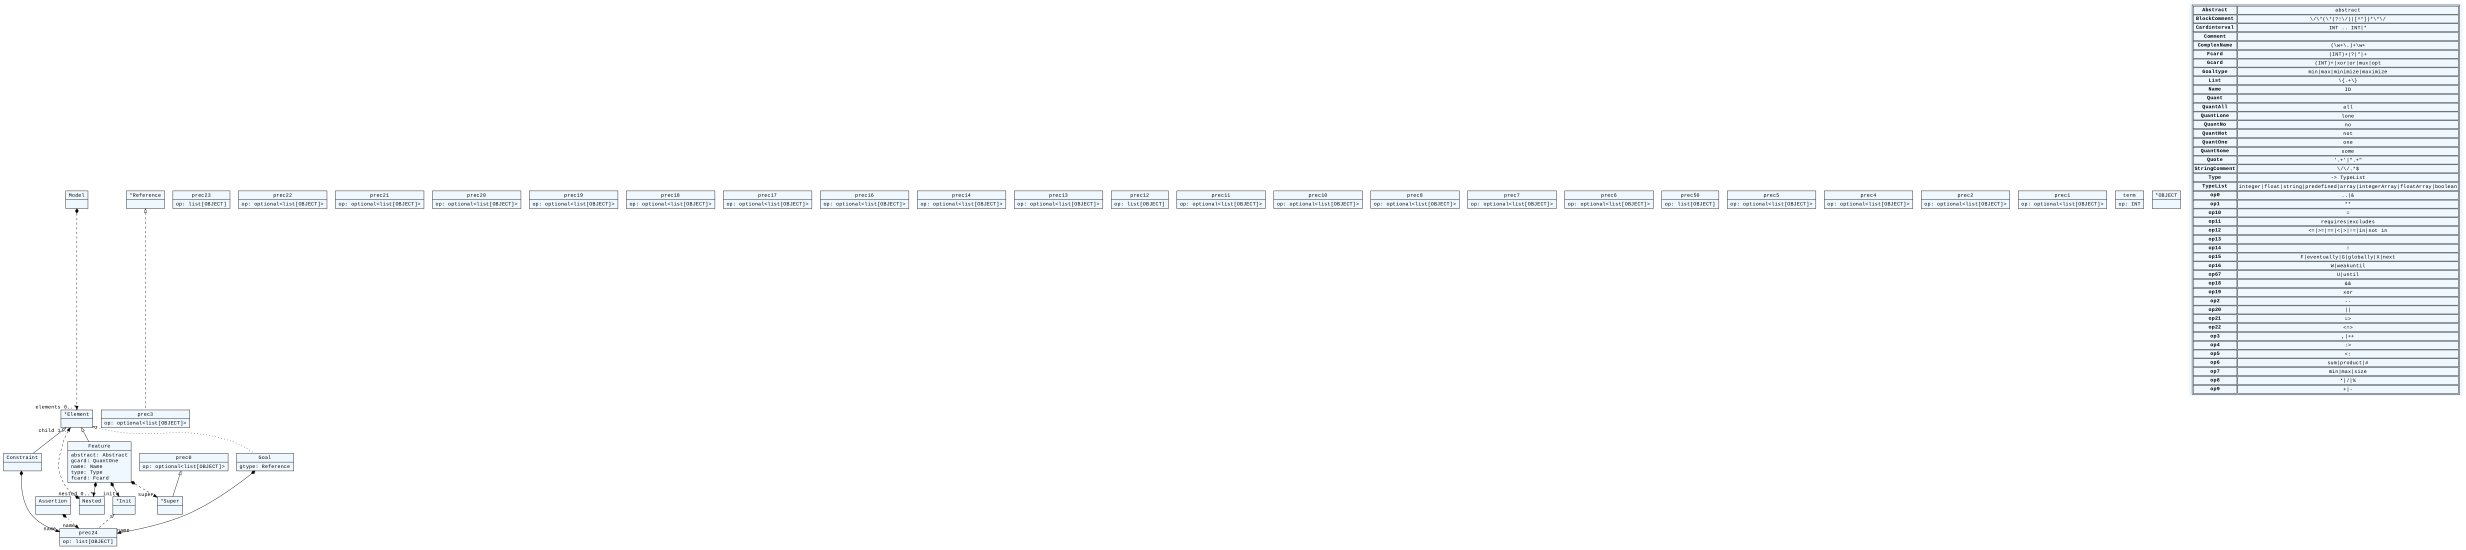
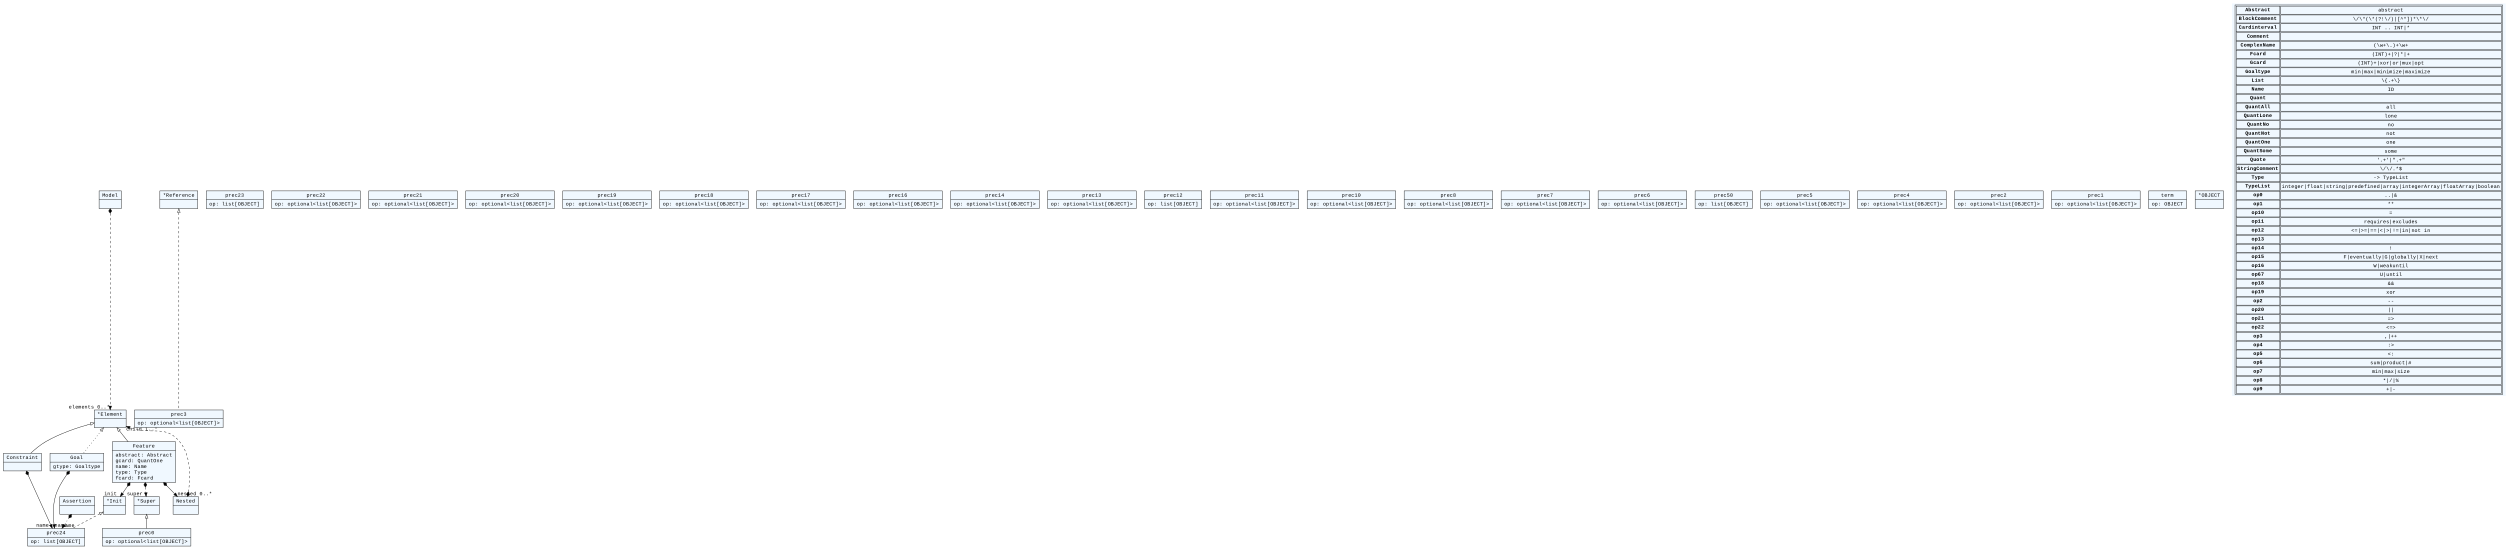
(2130, 204) -> (2168, 204)
(265, 466) -> (77, 466)
(176, 486) -> (147, 523)
